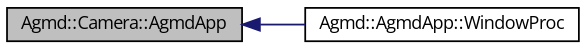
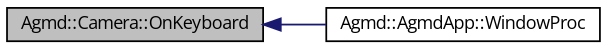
(125, 25) -> (135, 25)
